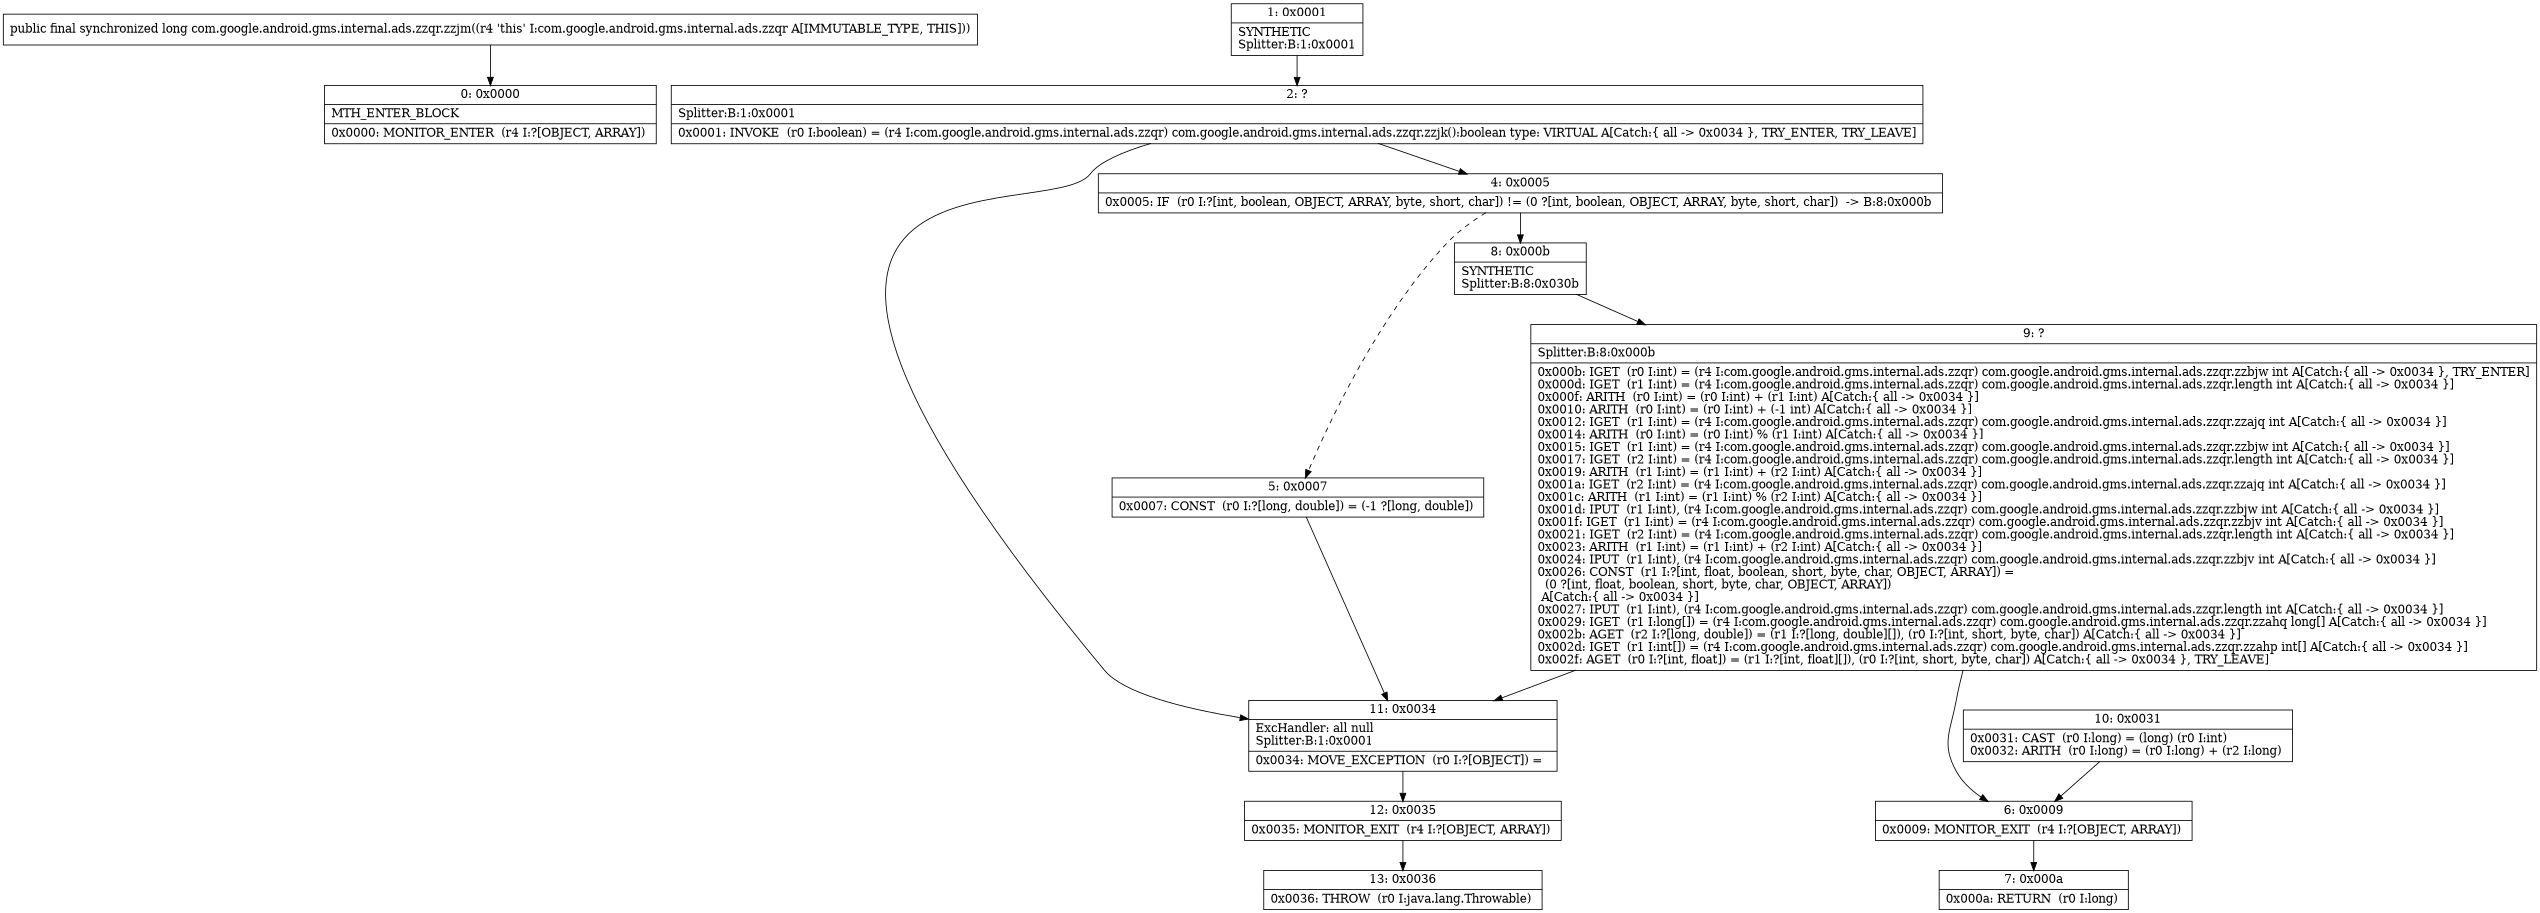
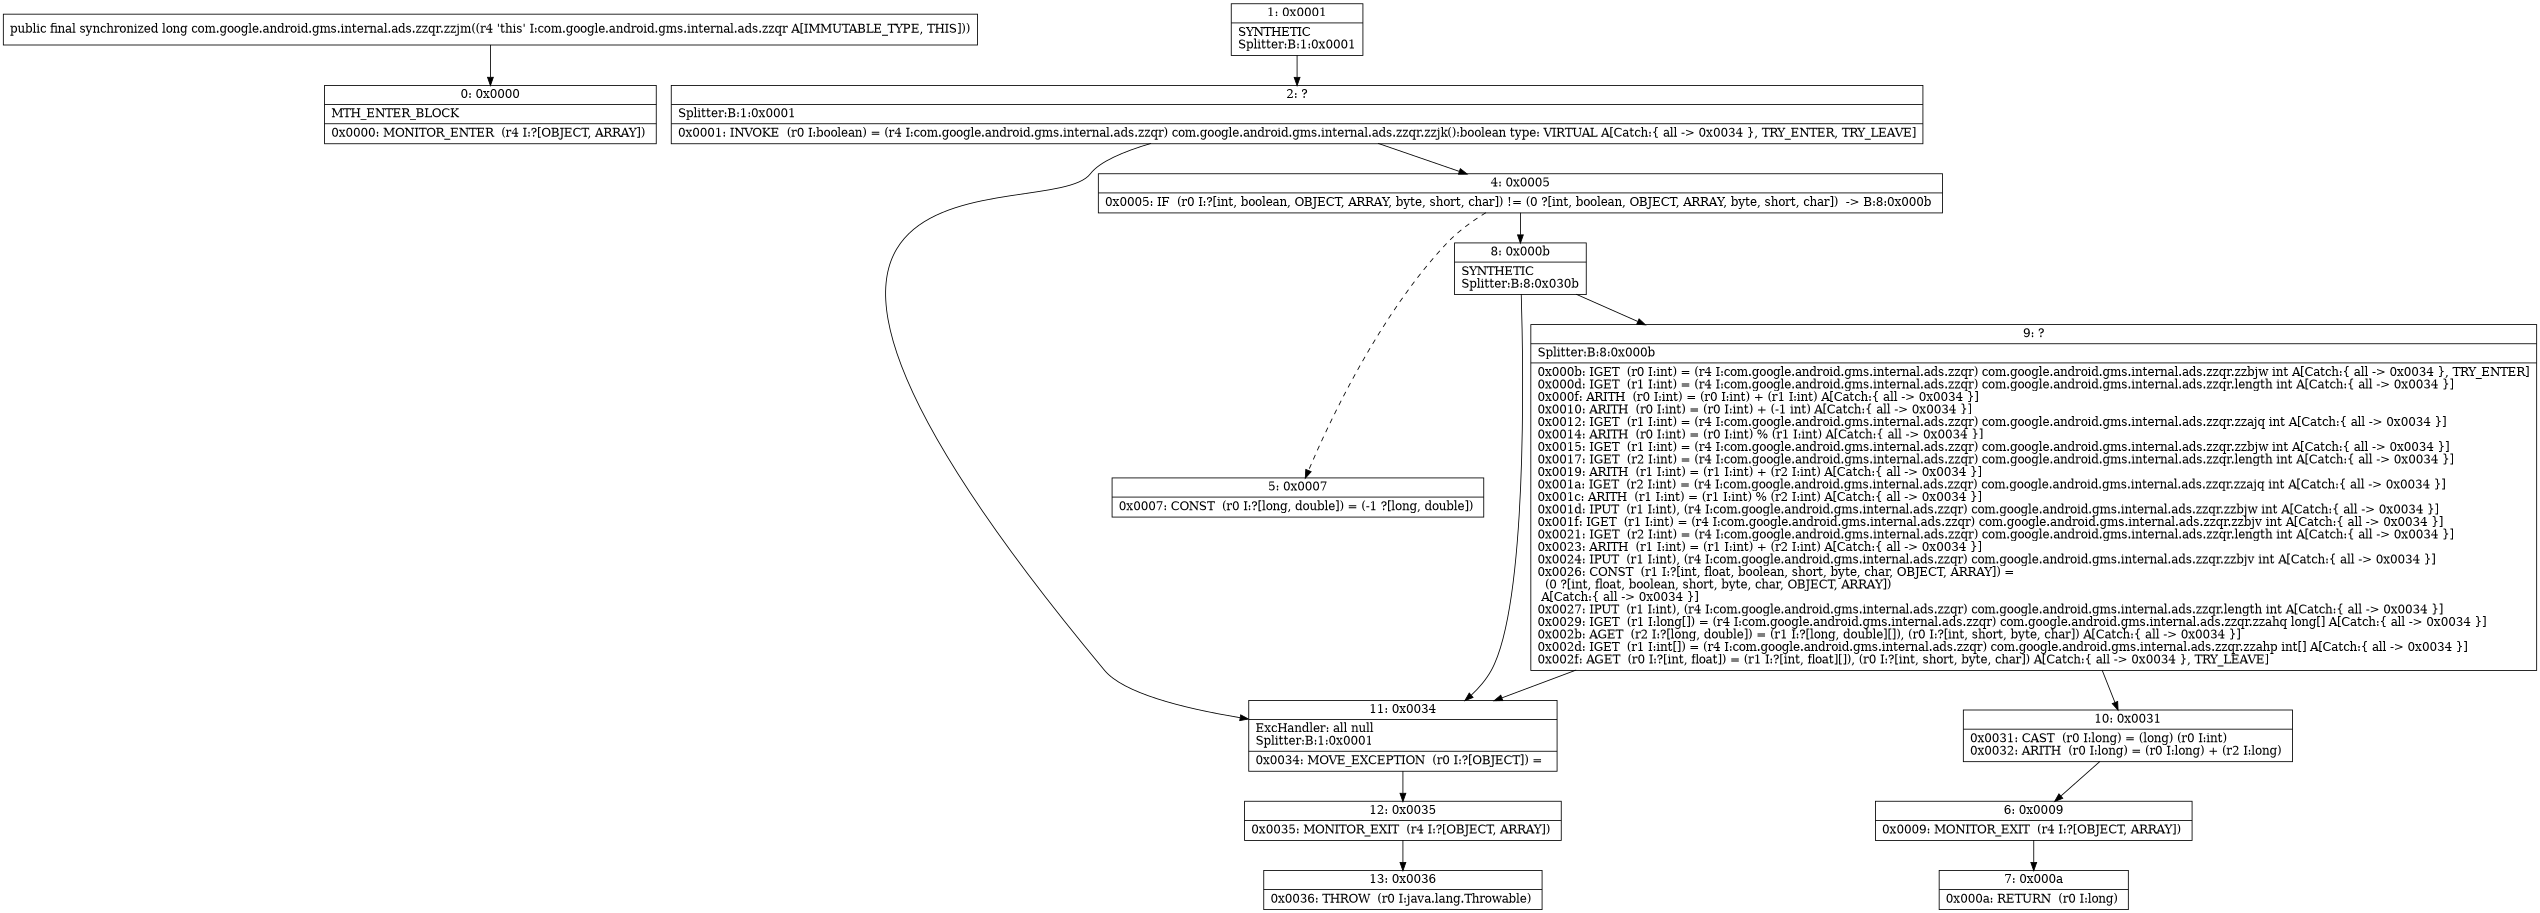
(1345, 605) -> (1520, 500)
(1948, 739) -> (2109, 686)
